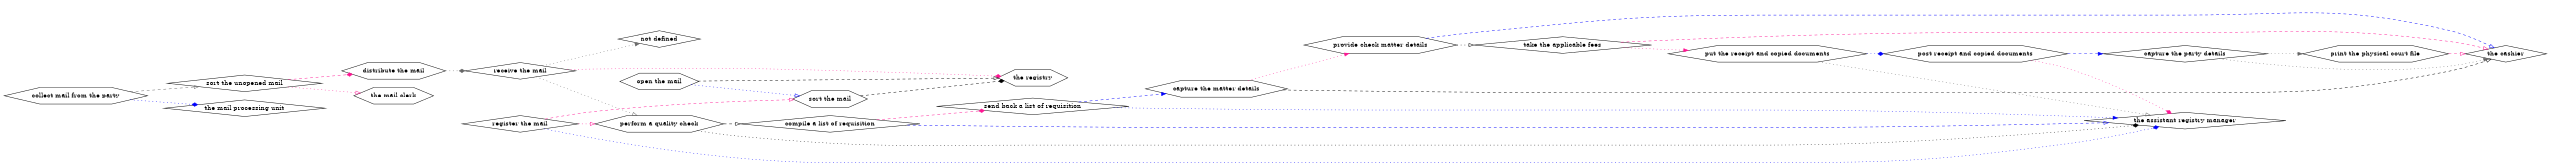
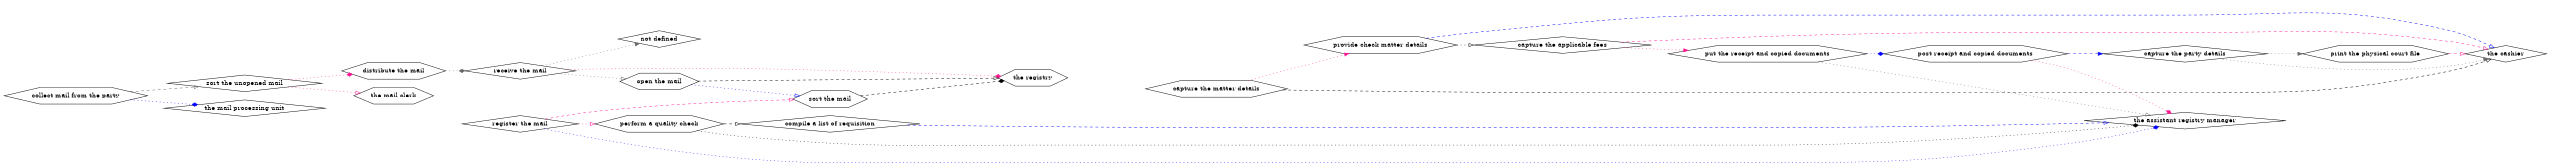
(1563, 45) -> (1563, 45)
(317, 77) -> (317, 77)
(584, 95) -> (589, 76)
(1033, 106) -> none
